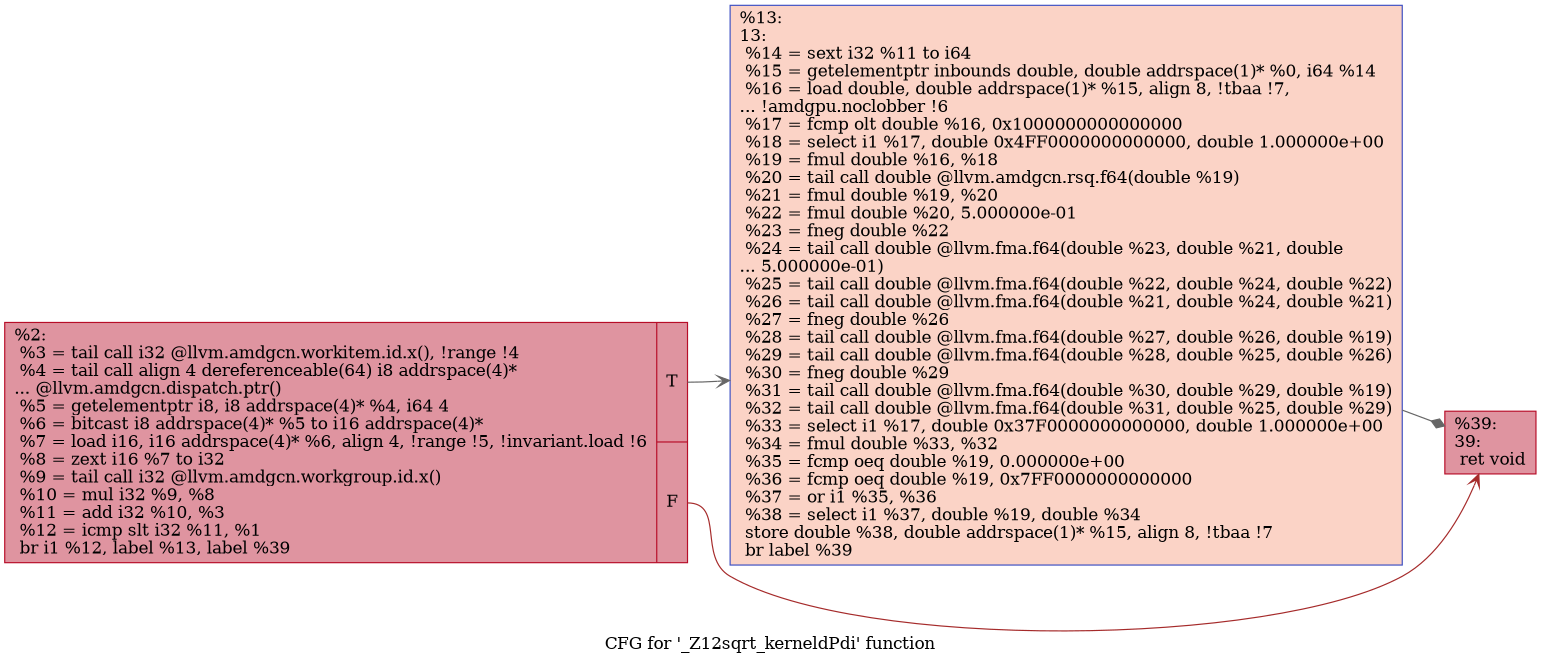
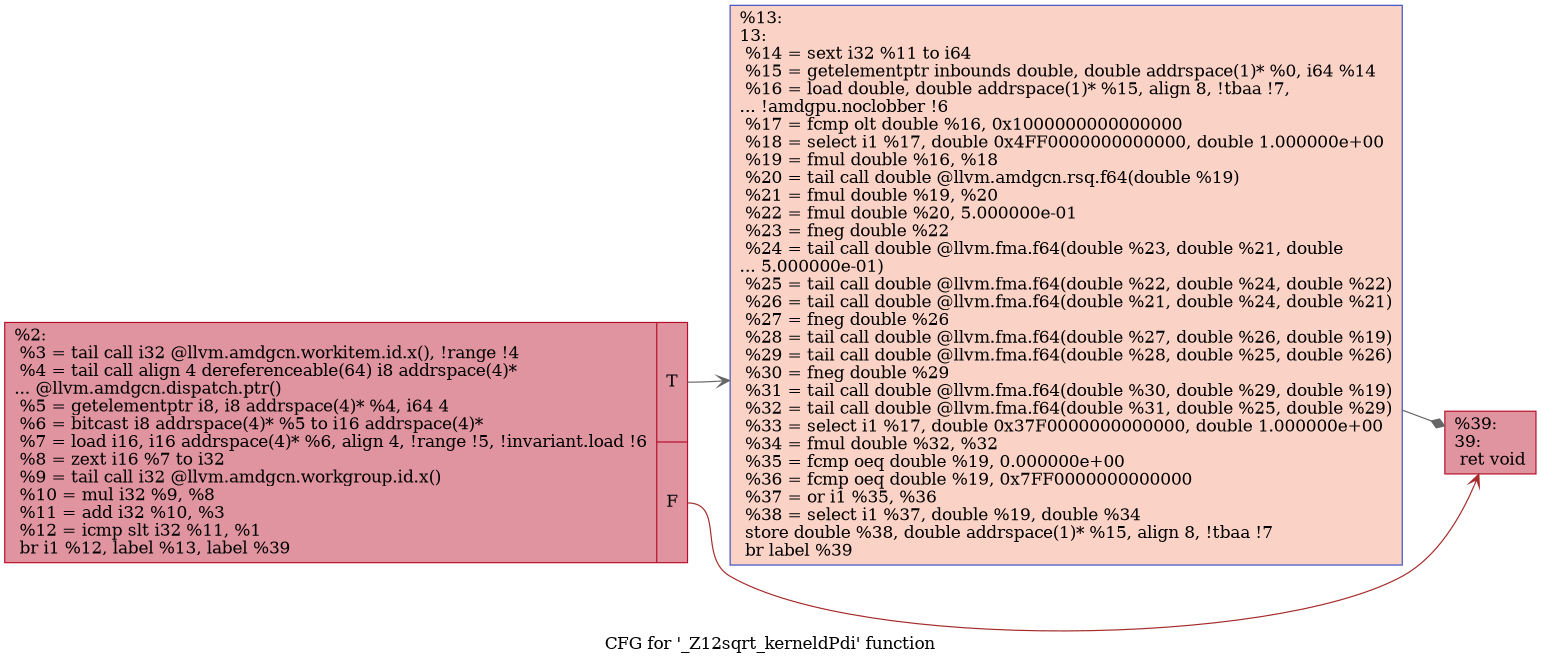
(869, 444) -> (869, 444)
